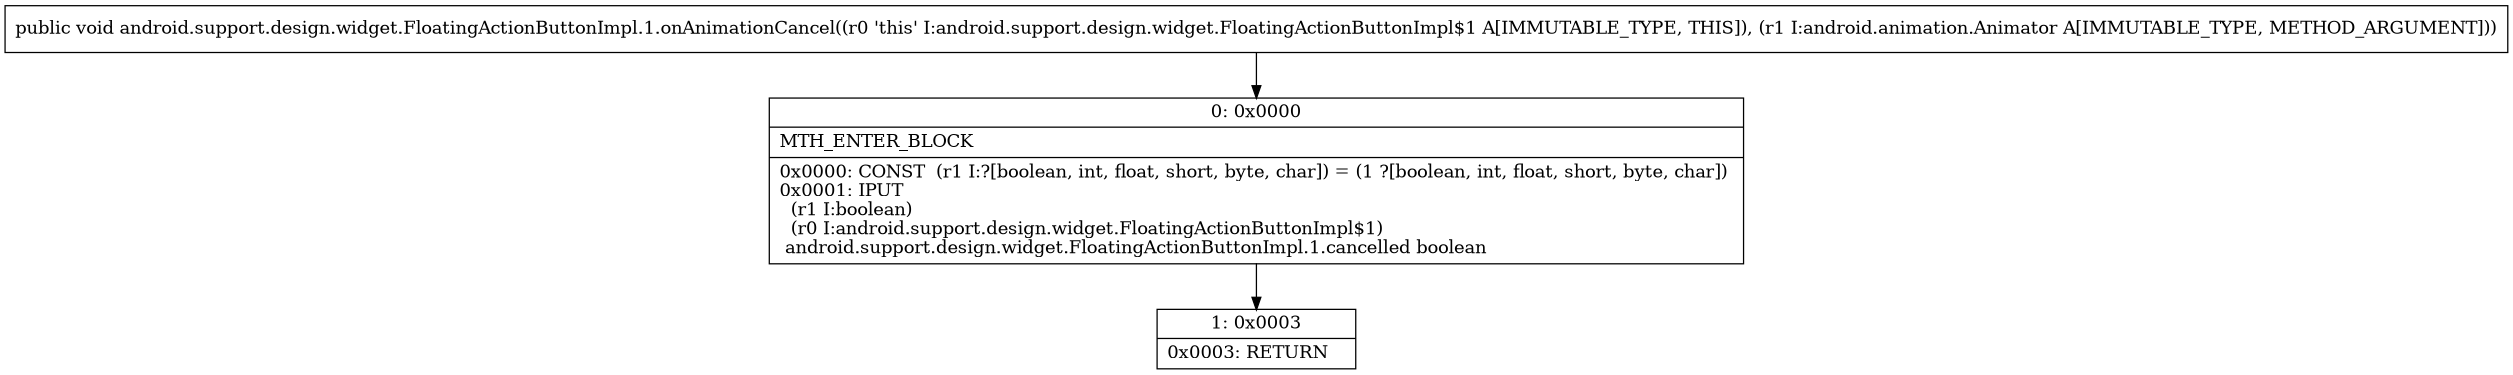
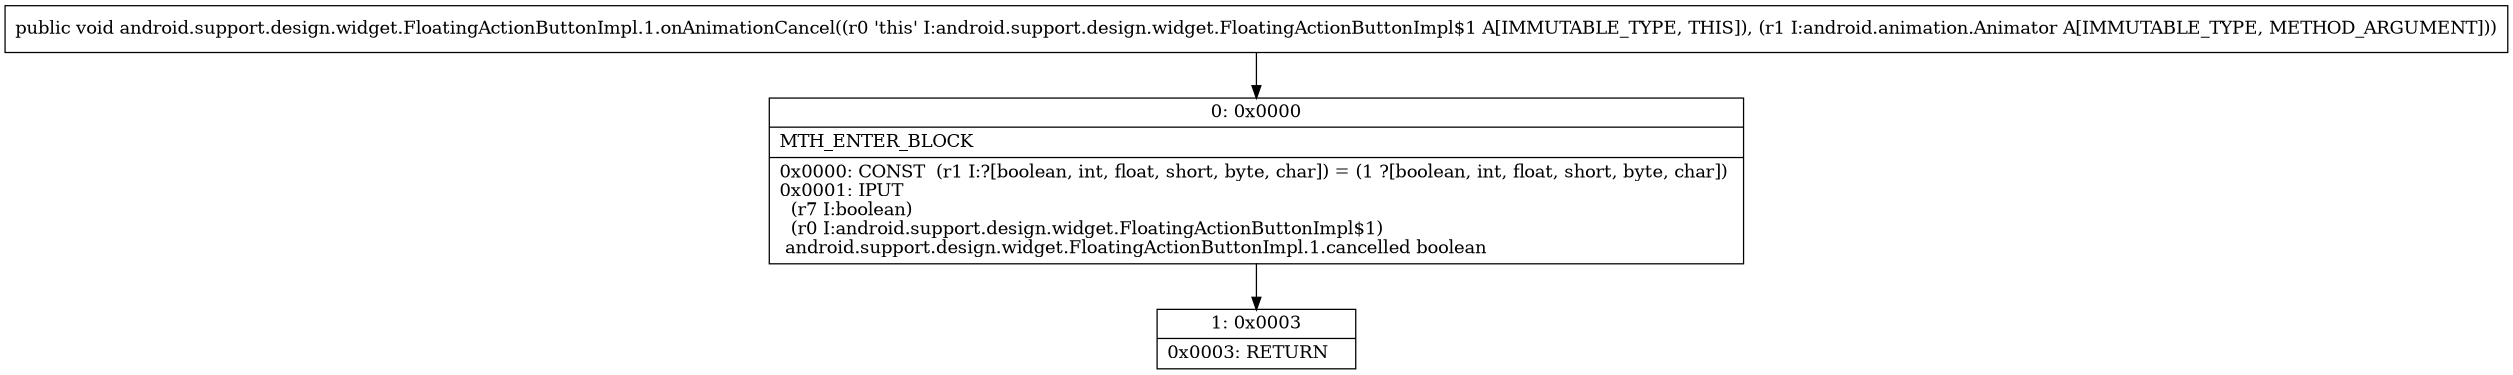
(846, 210) -> (846, 210)
